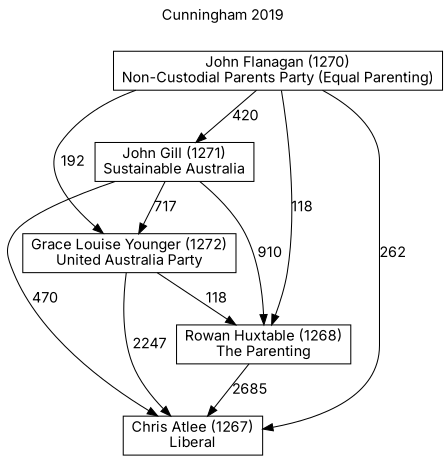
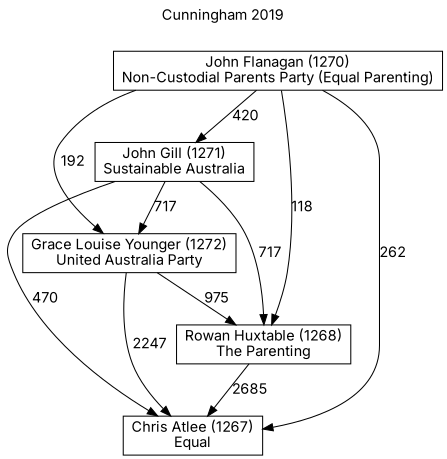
(270, 253) -> (270, 253)
(217, 299) -> (217, 299)
(193, 436) -> (193, 436)
